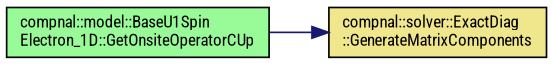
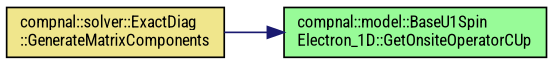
(291, 32) -> (246, 32)
